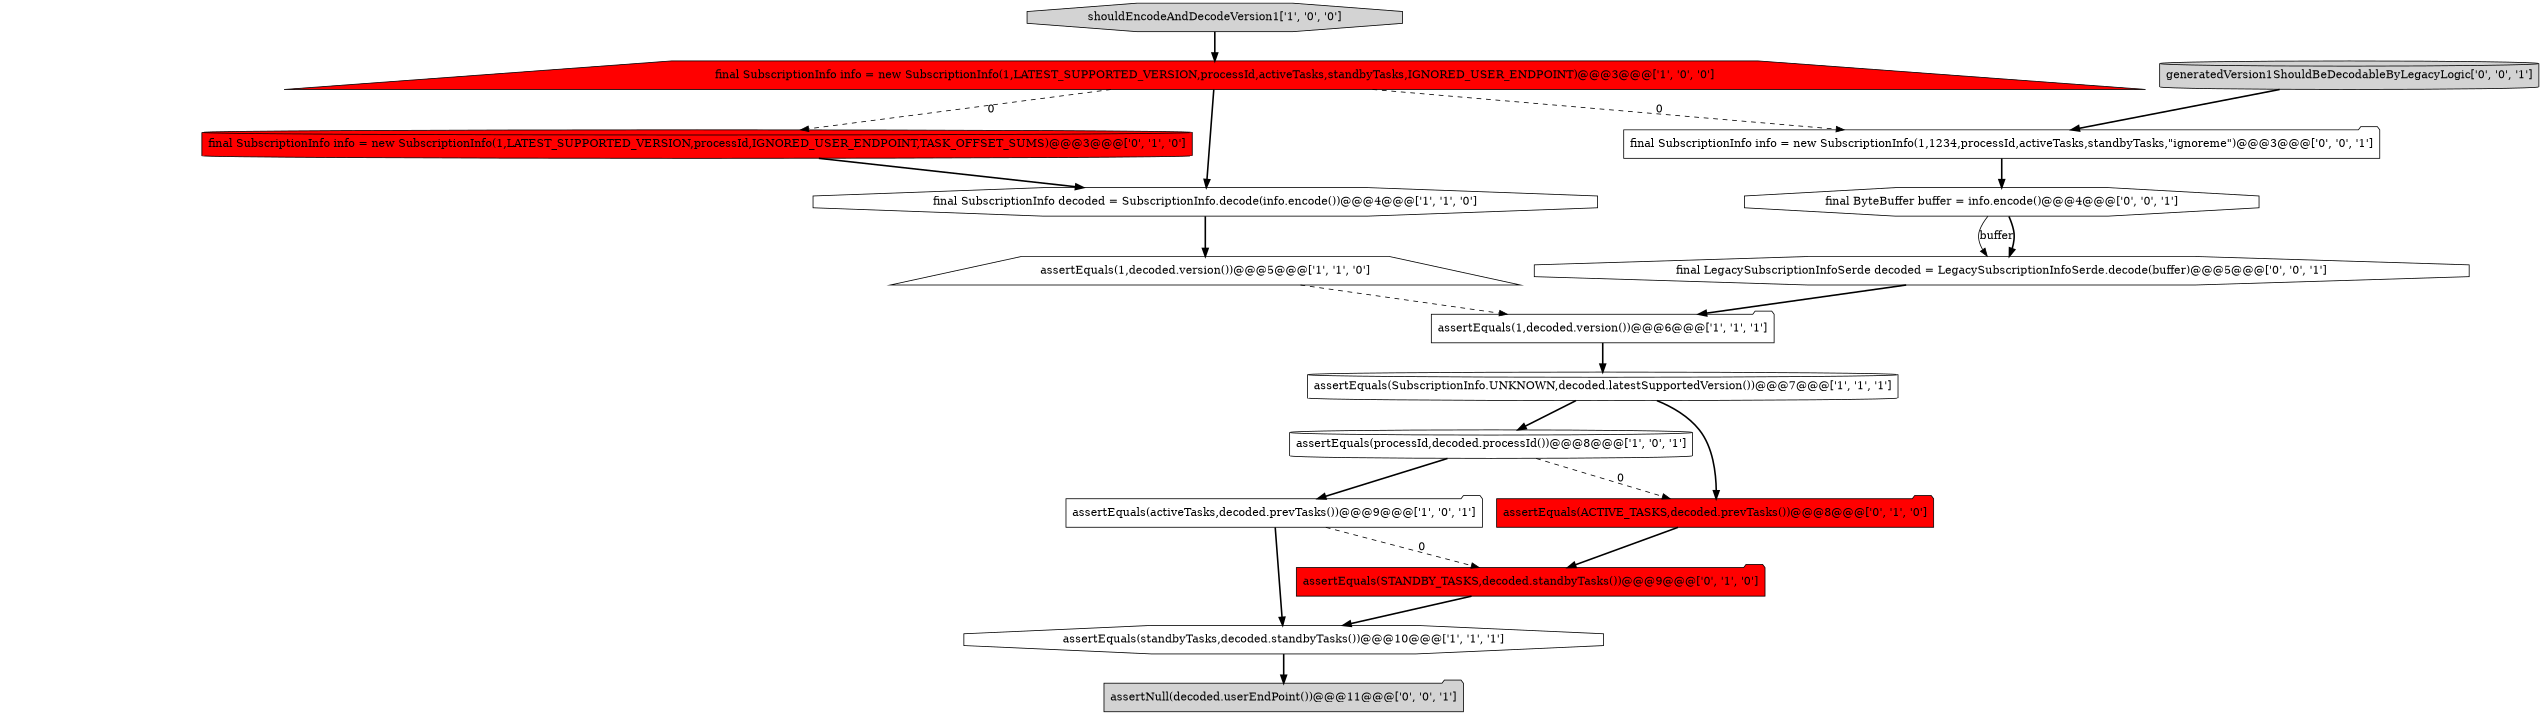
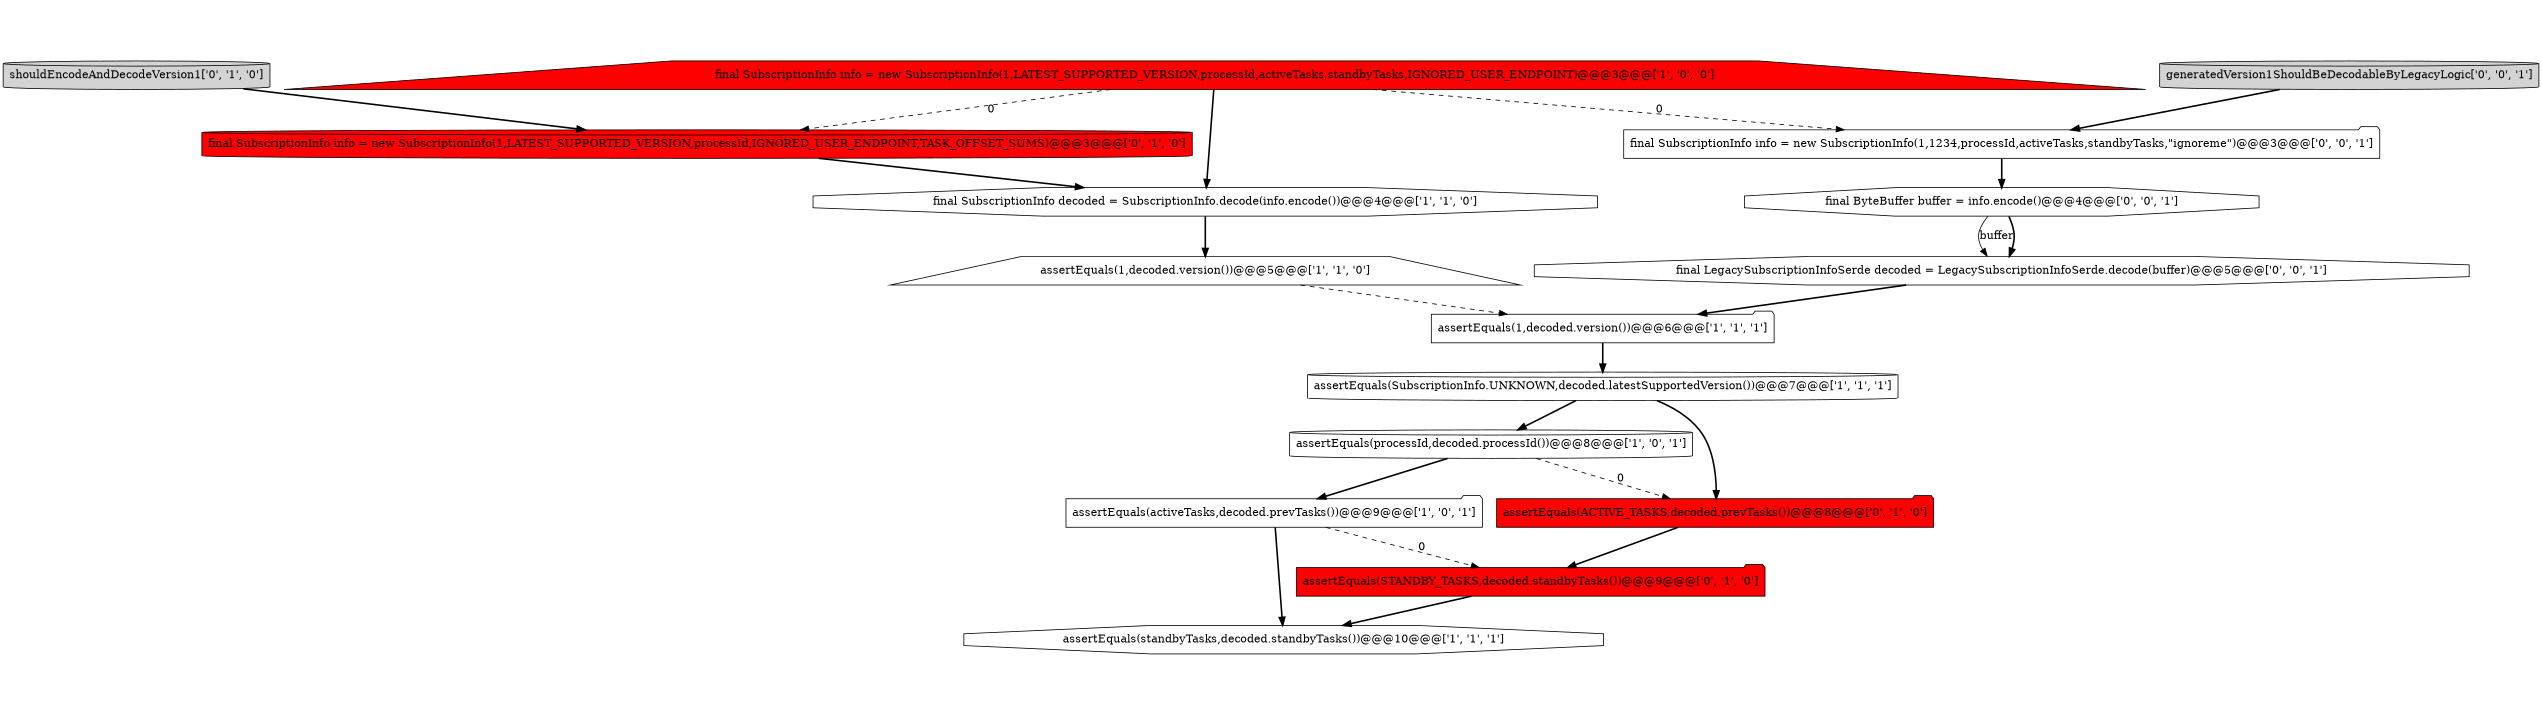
(1215, 17) -> none
none -> (137, 75)
(1284, 697) -> none
